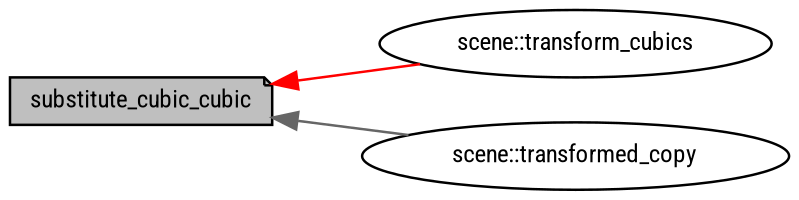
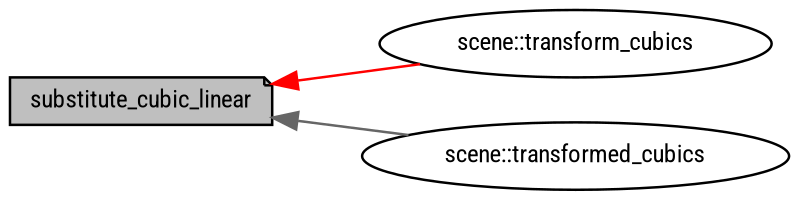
(141, 101) -> (141, 101)
(576, 156) -> (576, 156)
